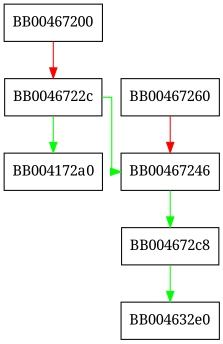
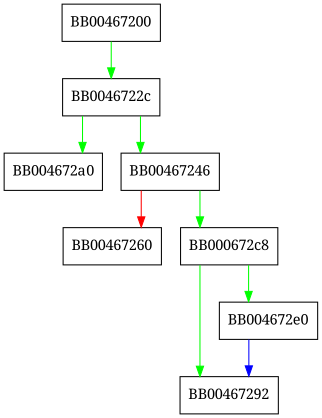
(53, 55) -> (111, 55)
(170, 129) -> (141, 204)
(53, 172) -> (53, 172)
(170, 246) -> (229, 246)
(170, 321) -> (269, 321)
none -> (229, 395)
